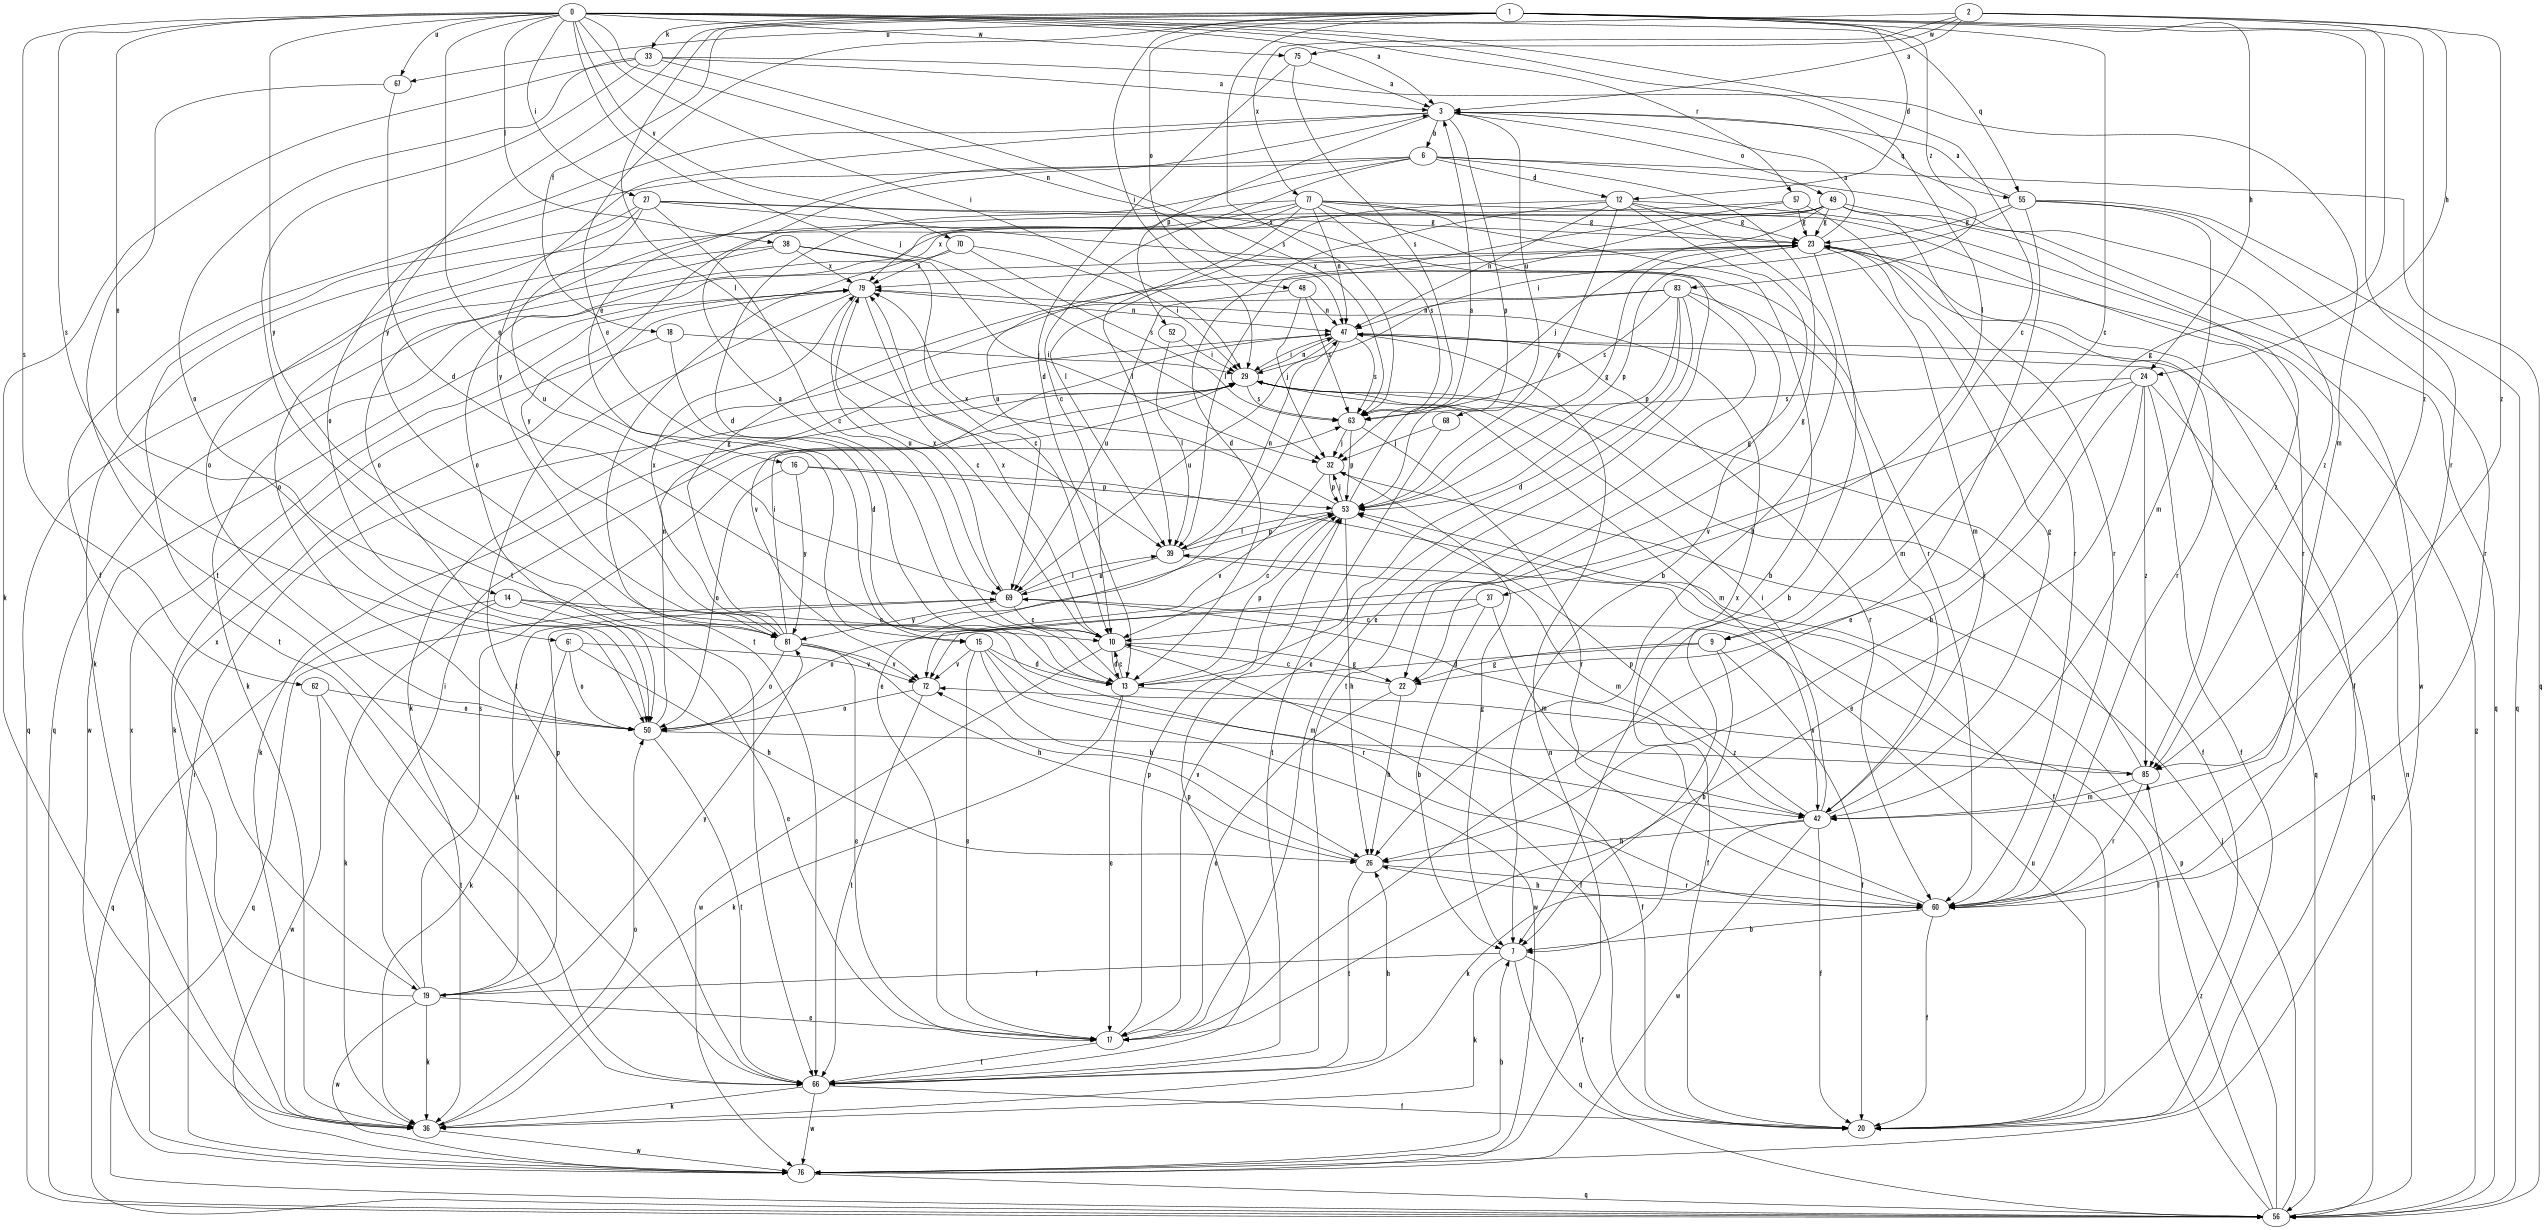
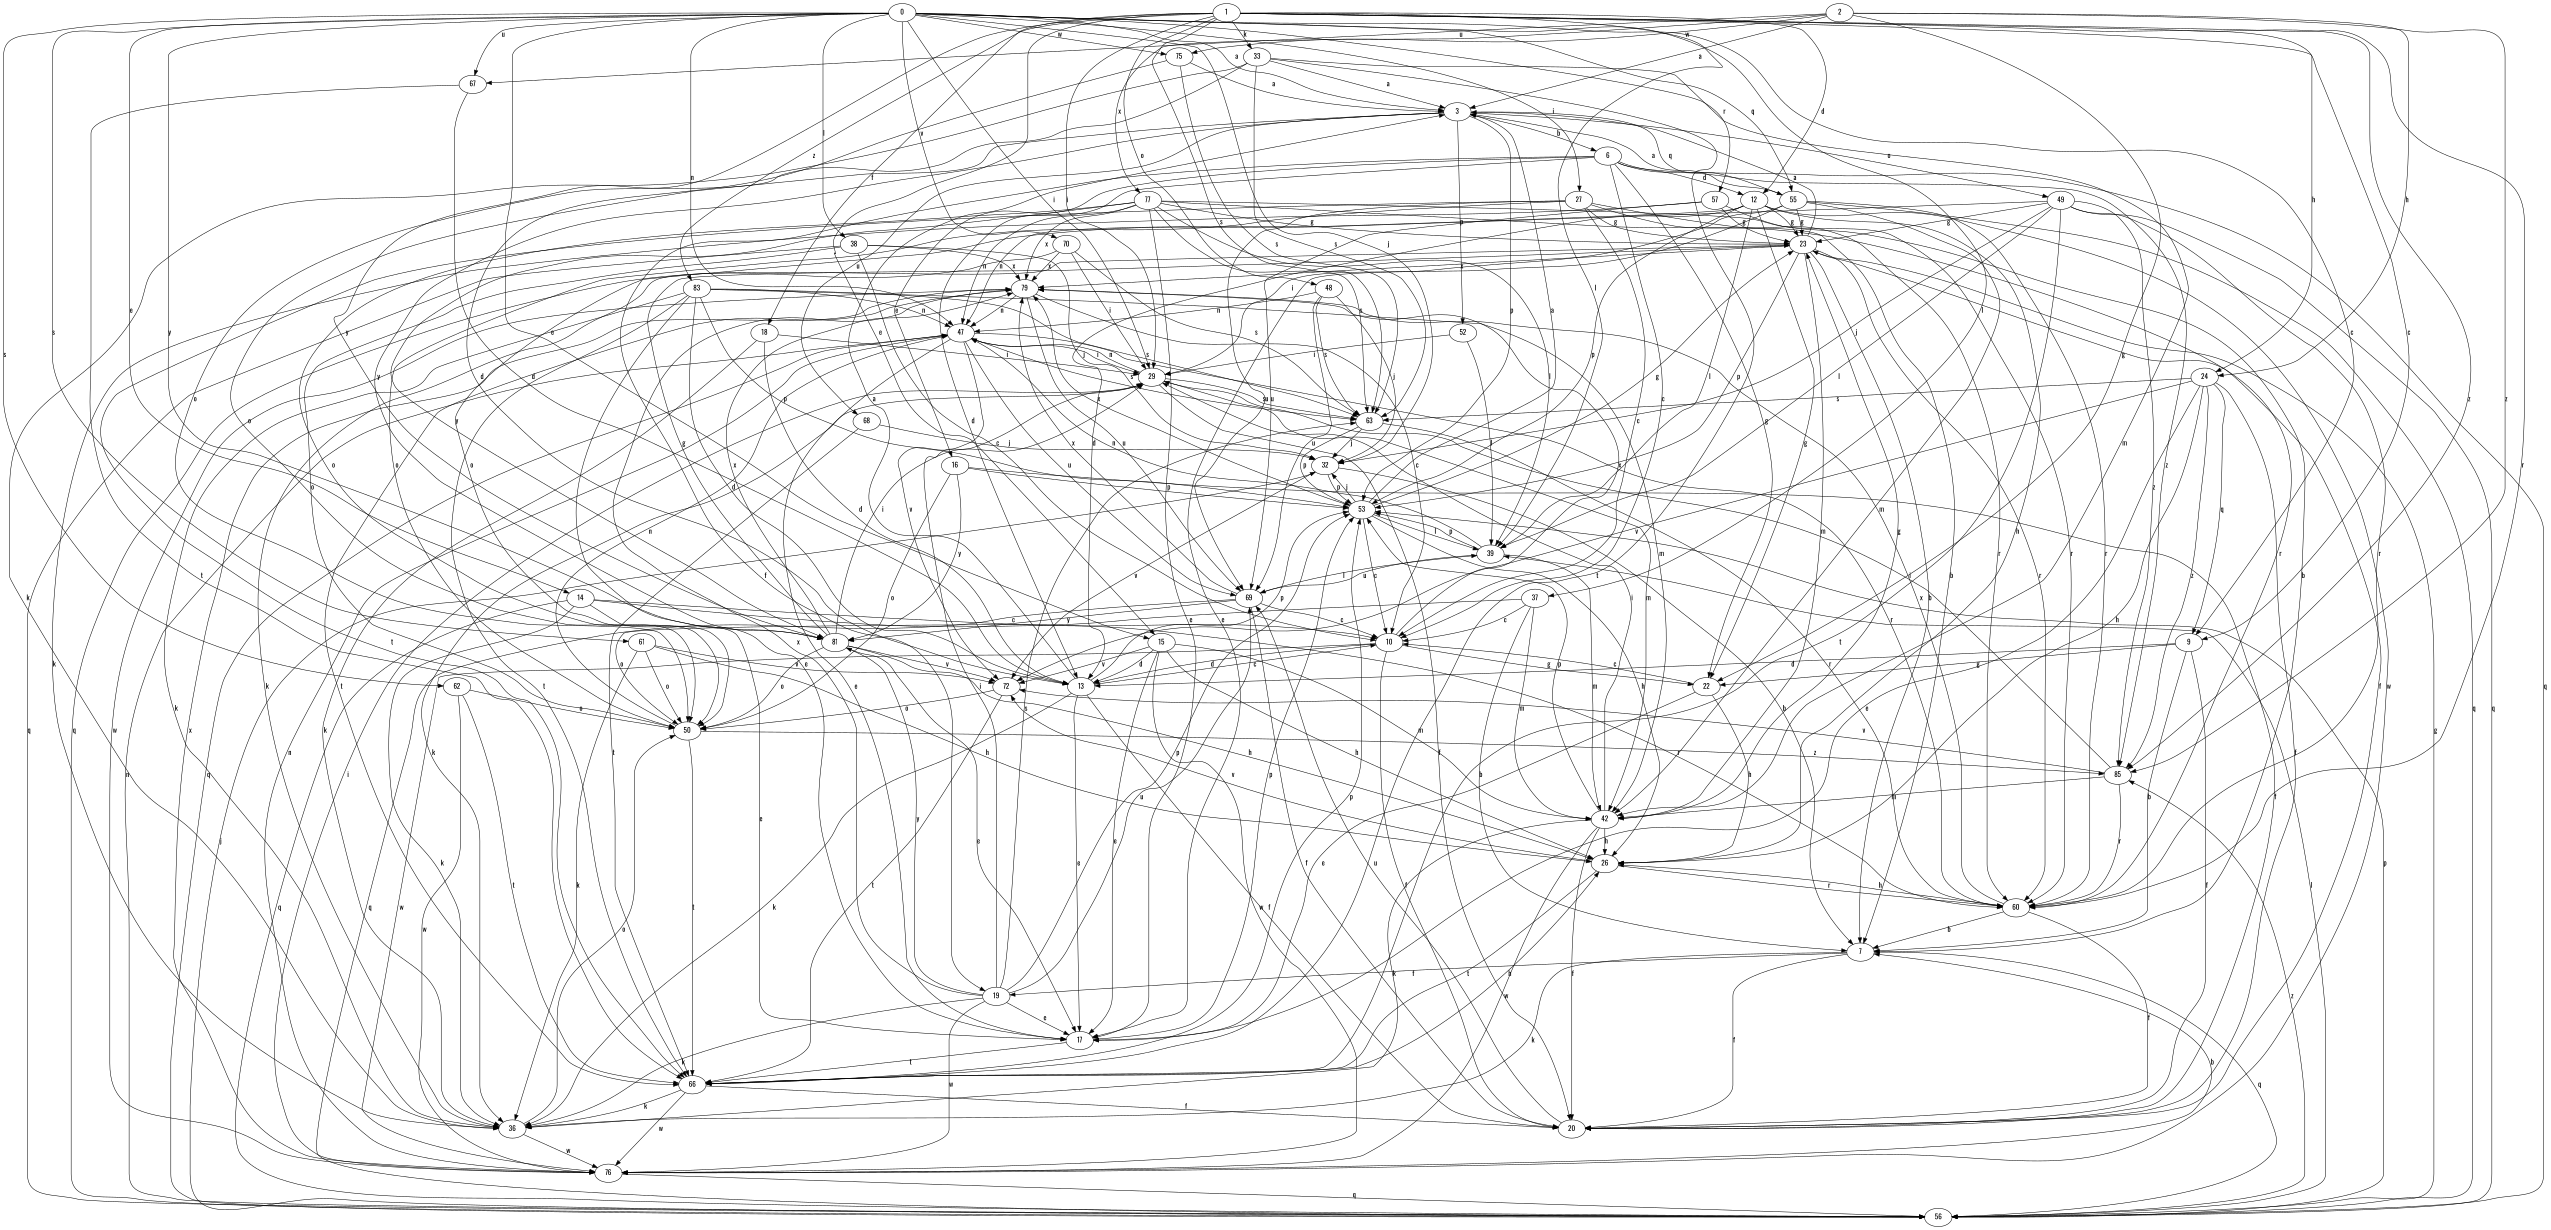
(1483, 709) -> (1785, 709)
(2371, 795) -> (2220, 506)
